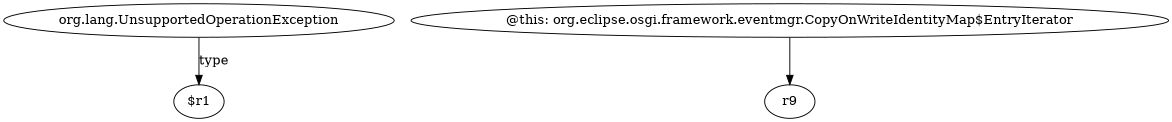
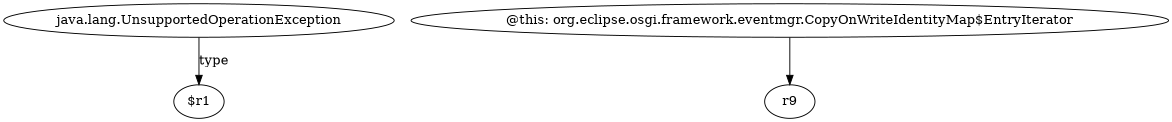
(199, 21) -> (199, 21)
